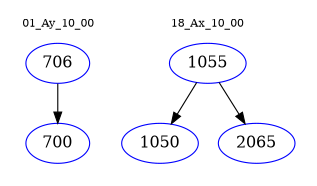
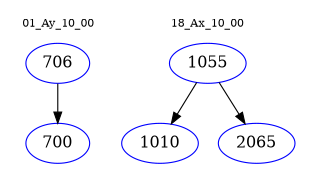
(160, 143) -> (160, 143)
